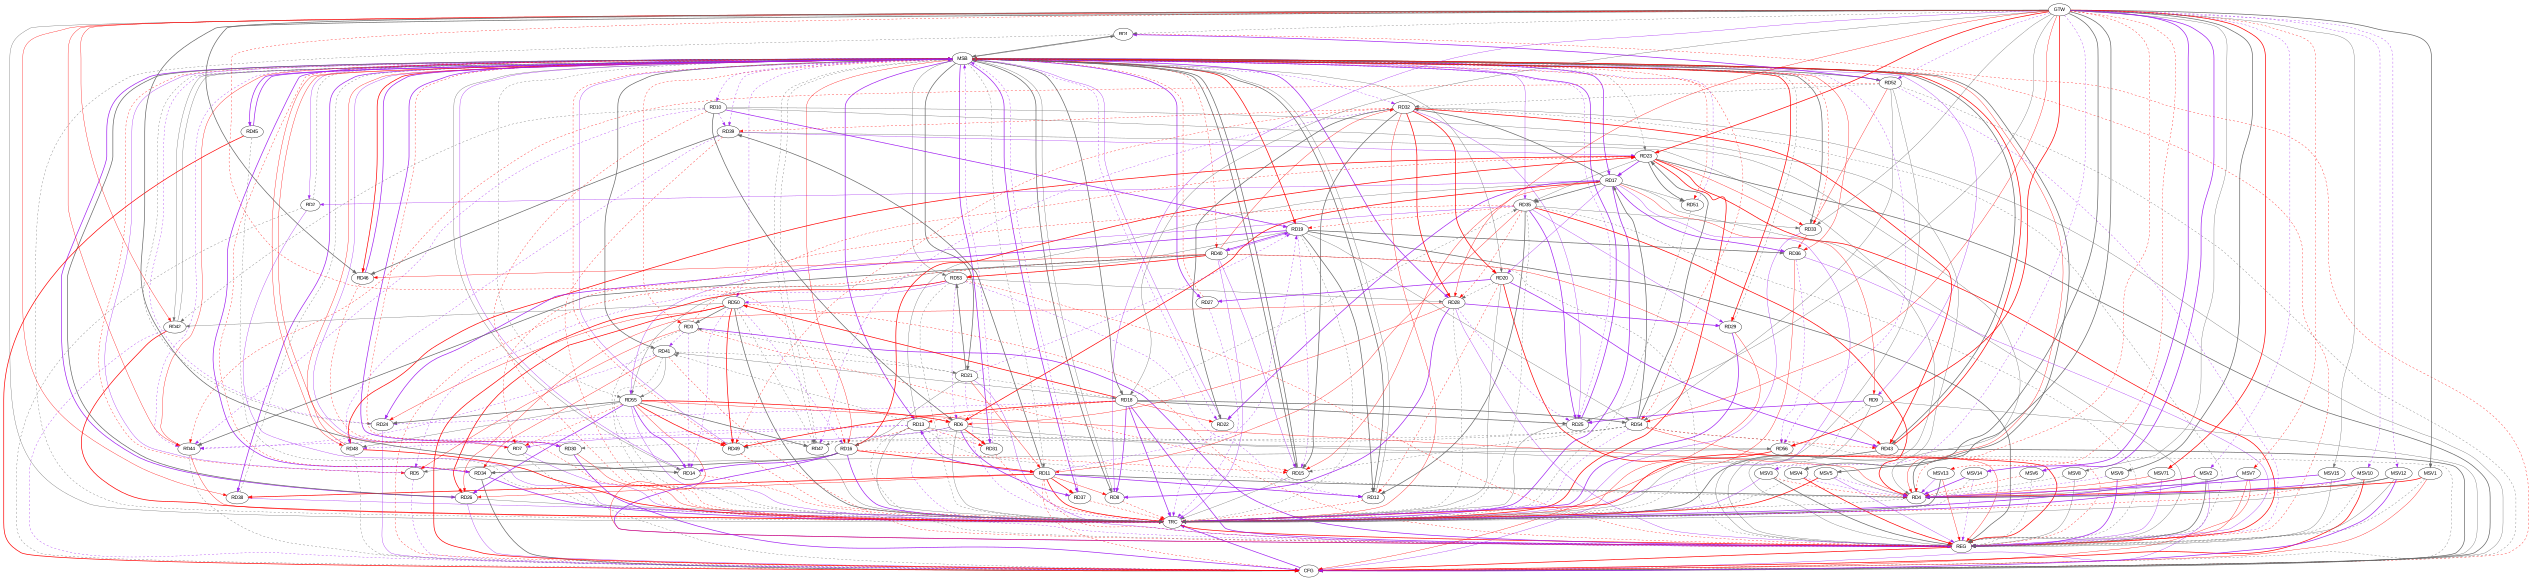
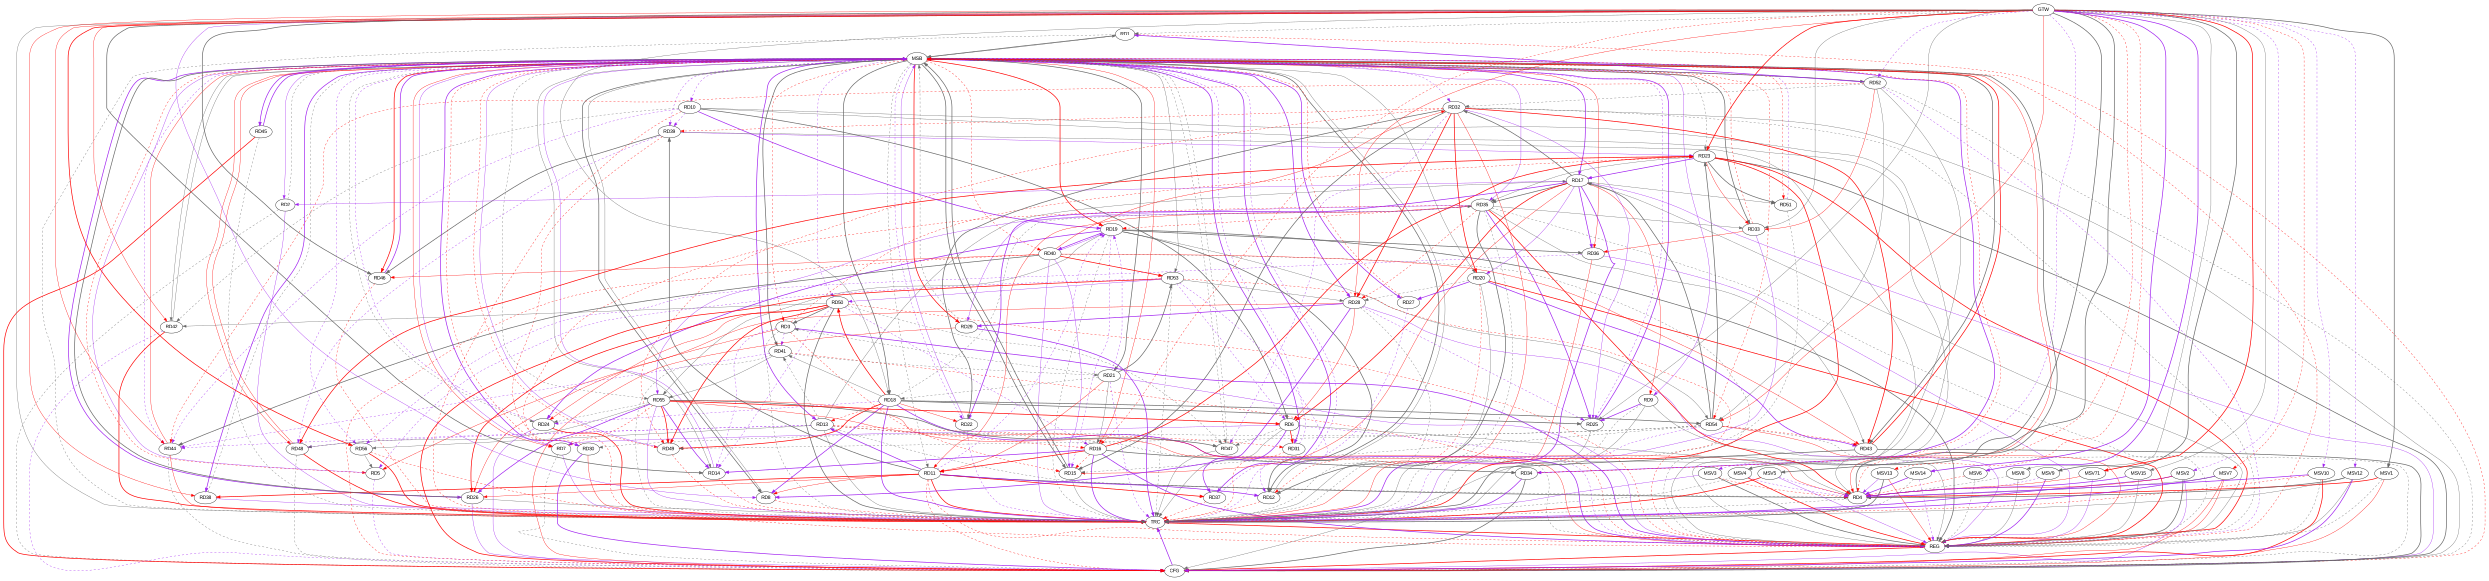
none -> (1705, 287)
(564, 409) -> none
(503, 413) -> (603, 412)
none -> (820, 518)
